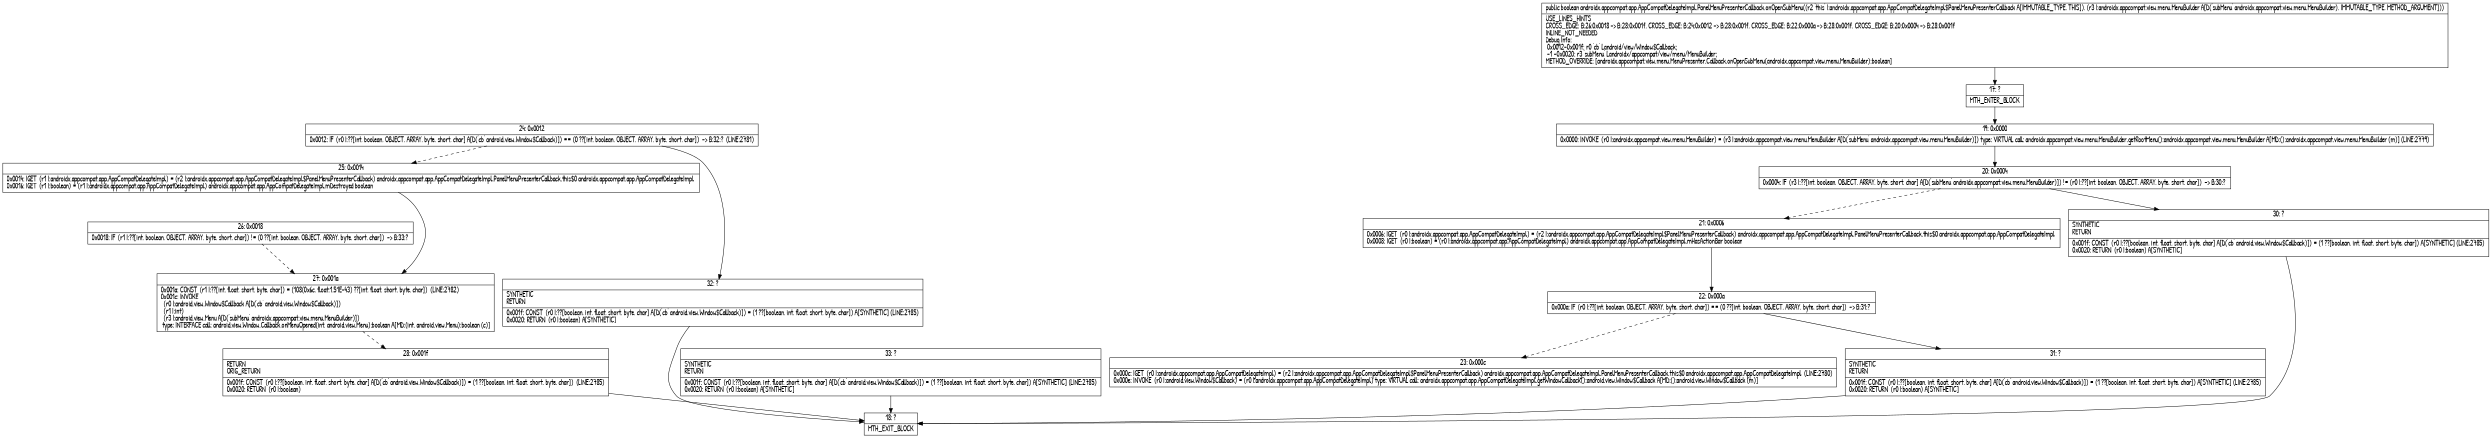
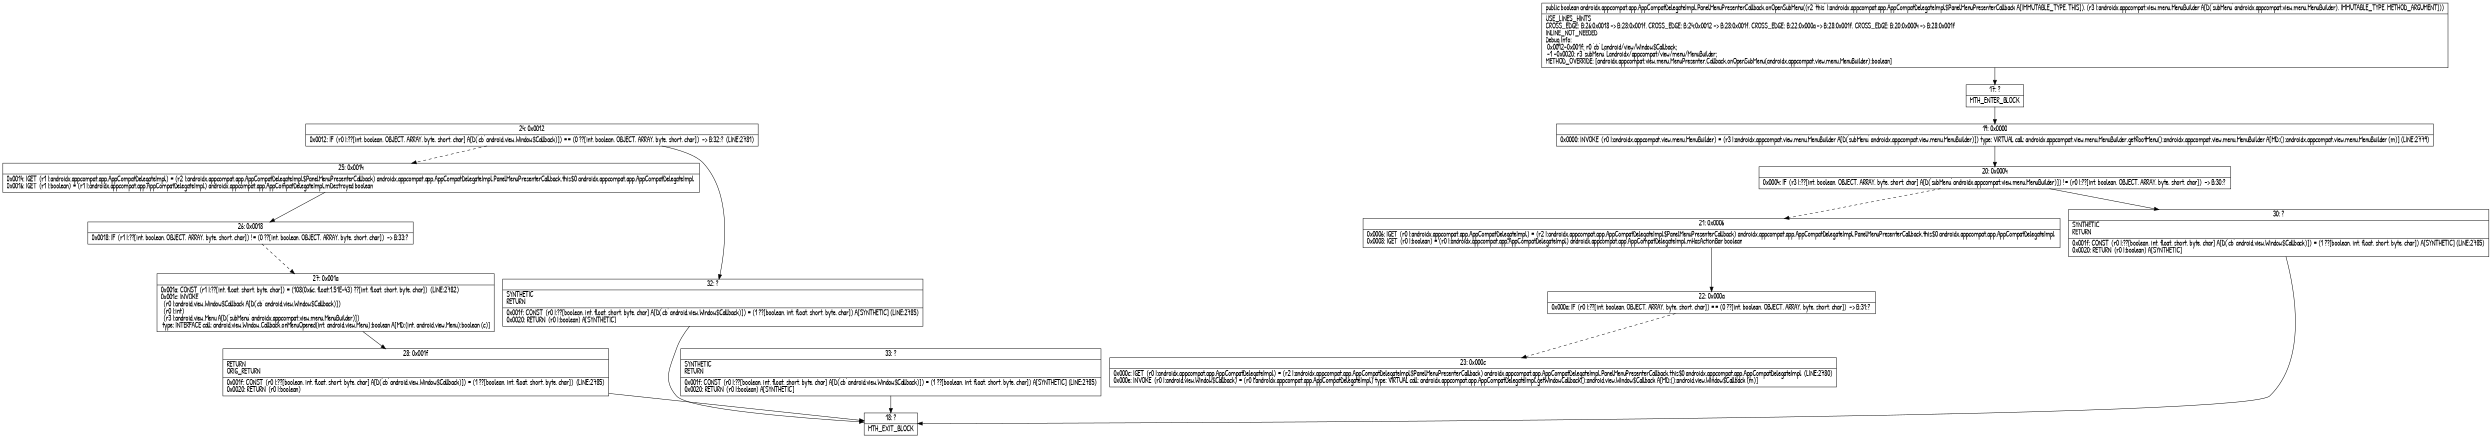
(425, 229) -> (300, 206)
(172, 312) -> (173, 312)
(372, 339) -> (372, 339)
(2055, 372) -> none
